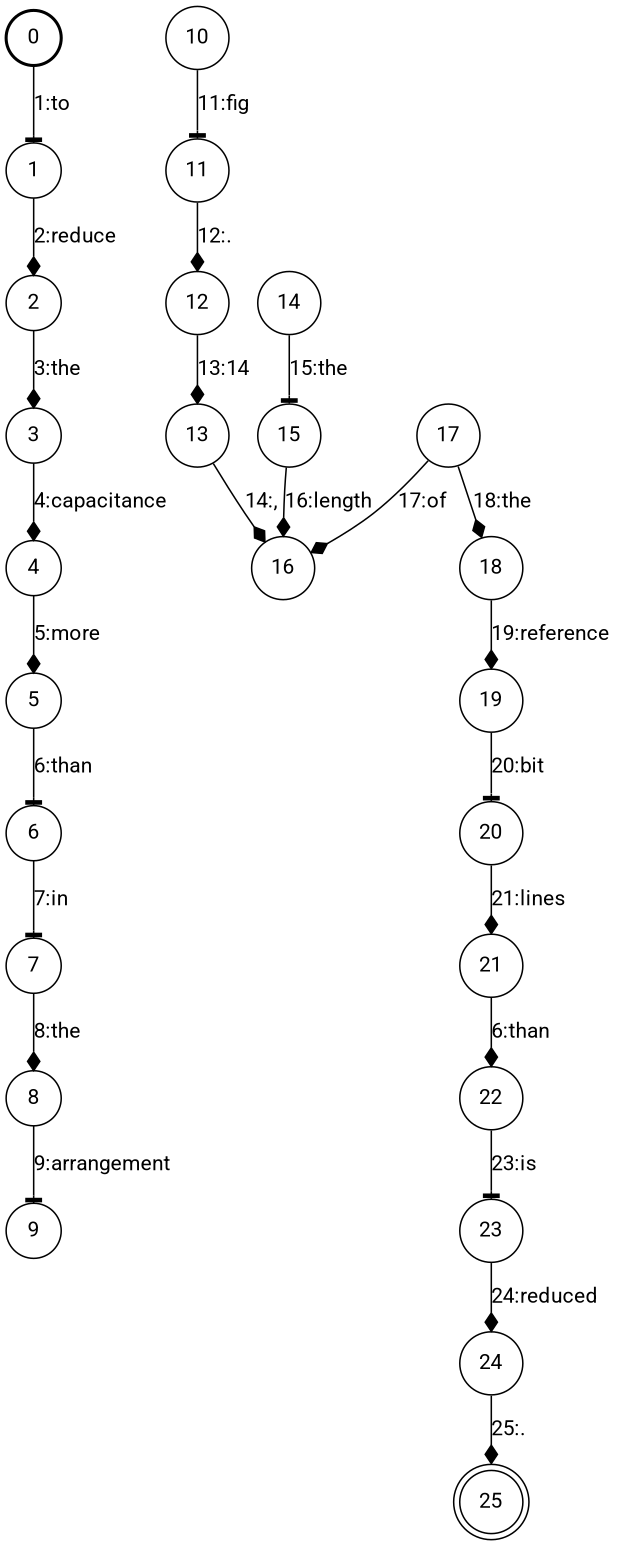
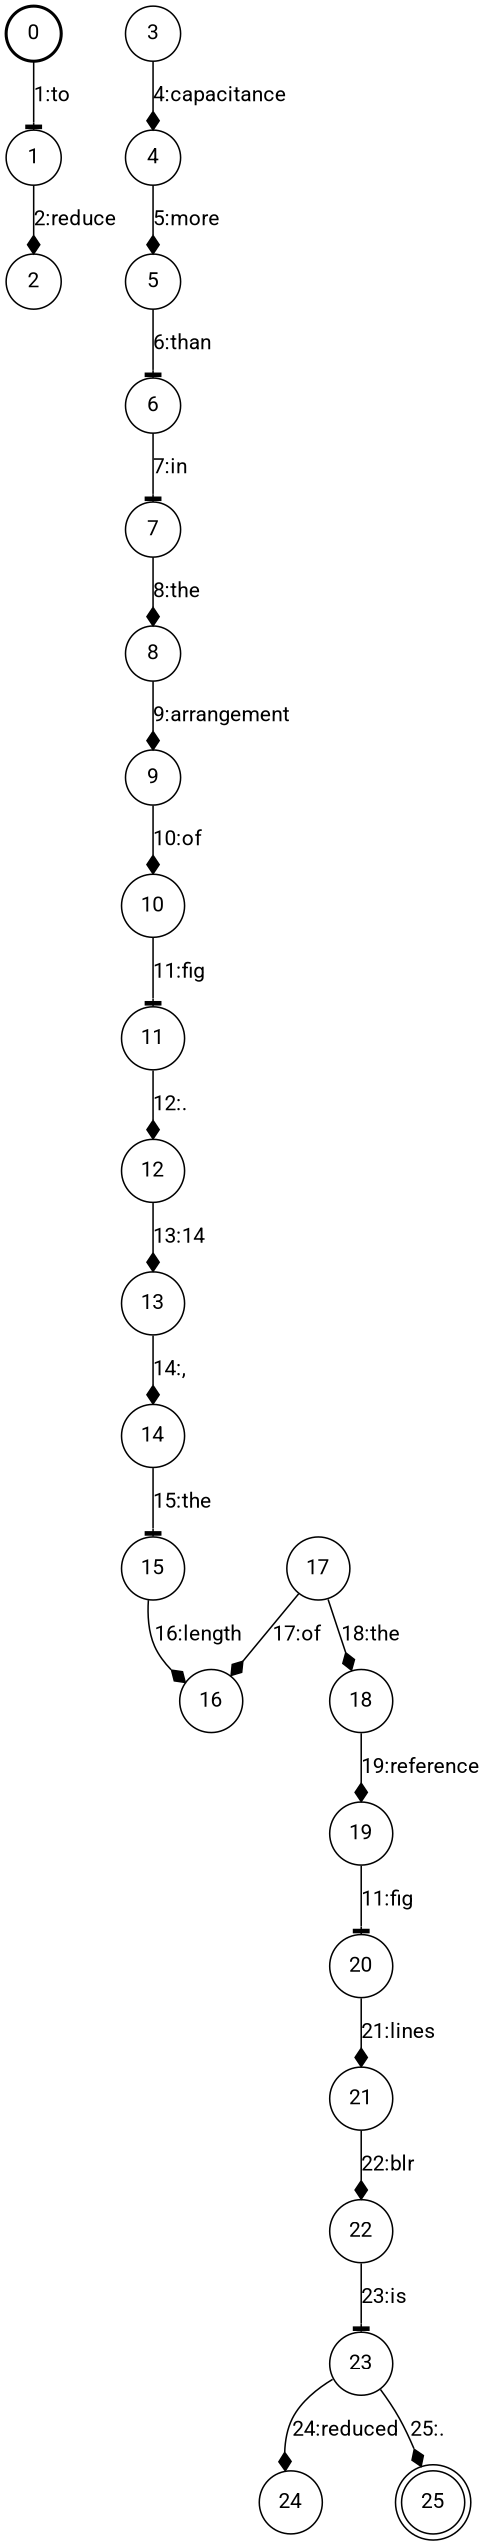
(34, 360) -> none
(233, 496) -> (153, 1361)
(518, 767) -> (387, 1900)
none -> (153, 830)
(521, 1032) -> (388, 2165)
(34, 1161) -> (153, 706)
(491, 1420) -> (399, 2418)
